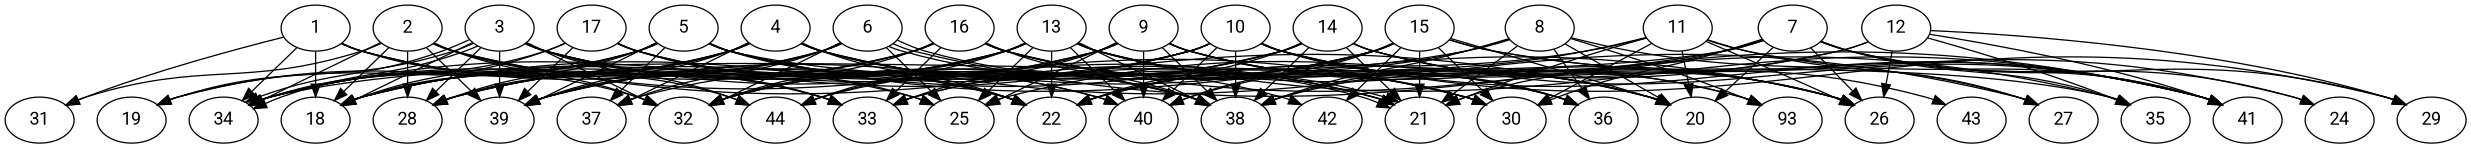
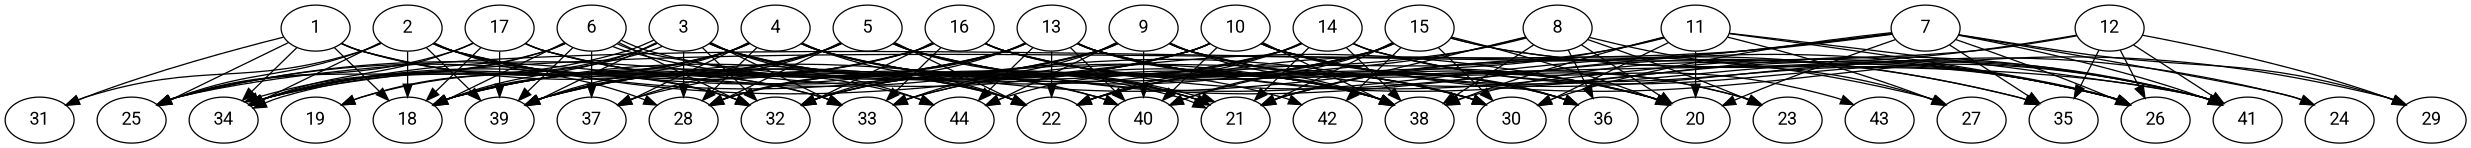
none -> (276, 73)
(414, 74) -> none
(1788, 120) -> (1788, 120)
